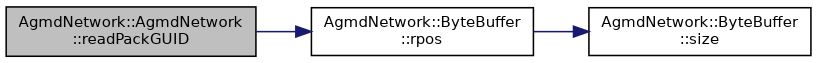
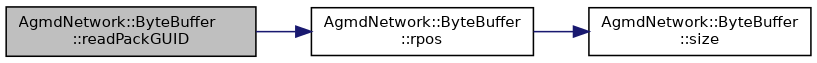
(131, 32) -> (131, 32)
